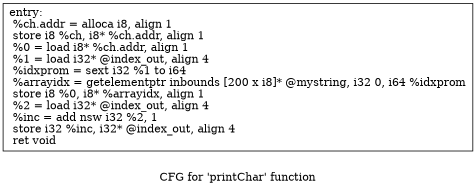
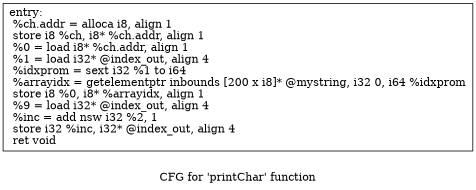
(109, 106) -> (109, 106)
